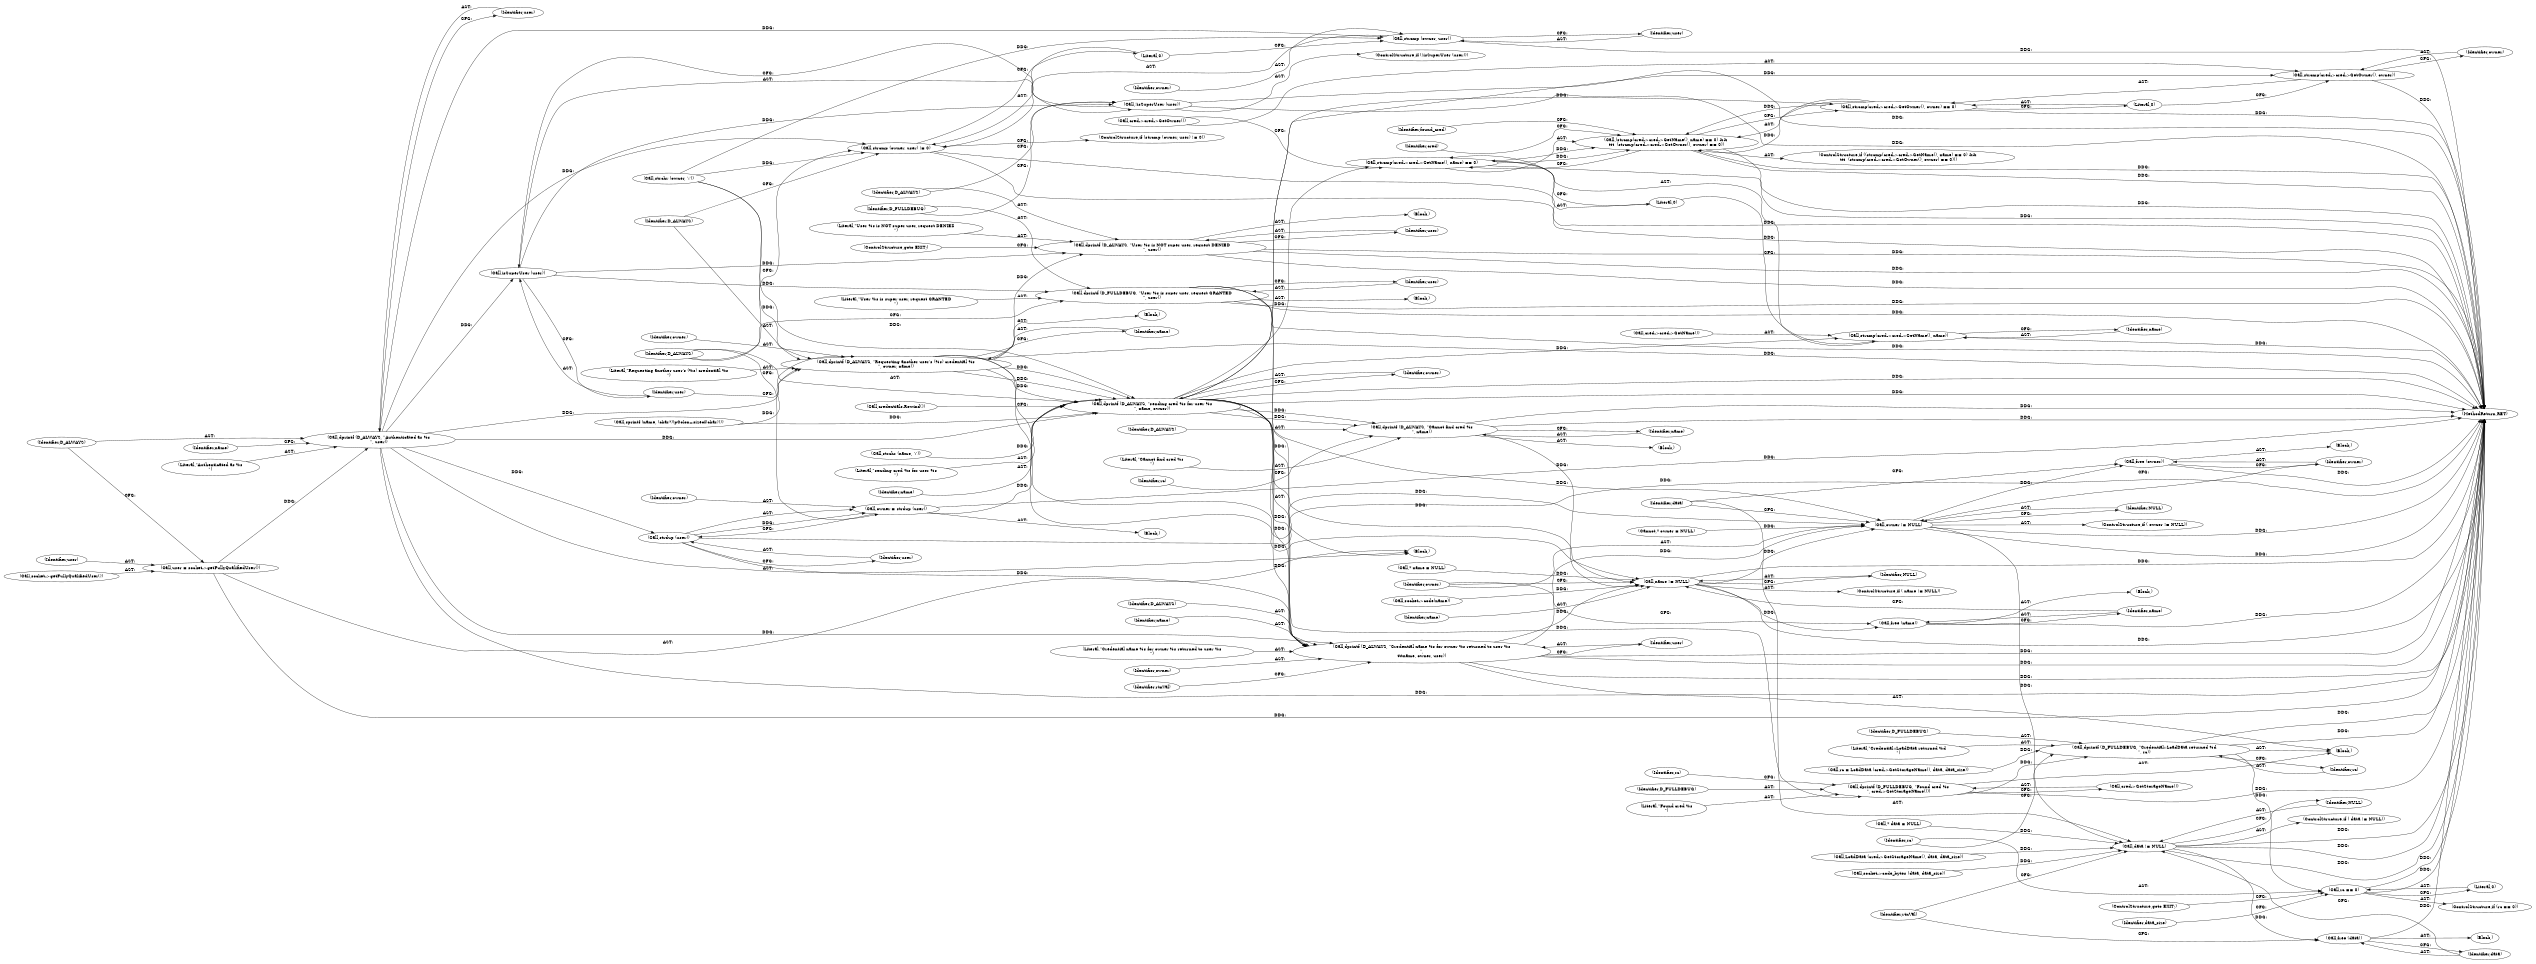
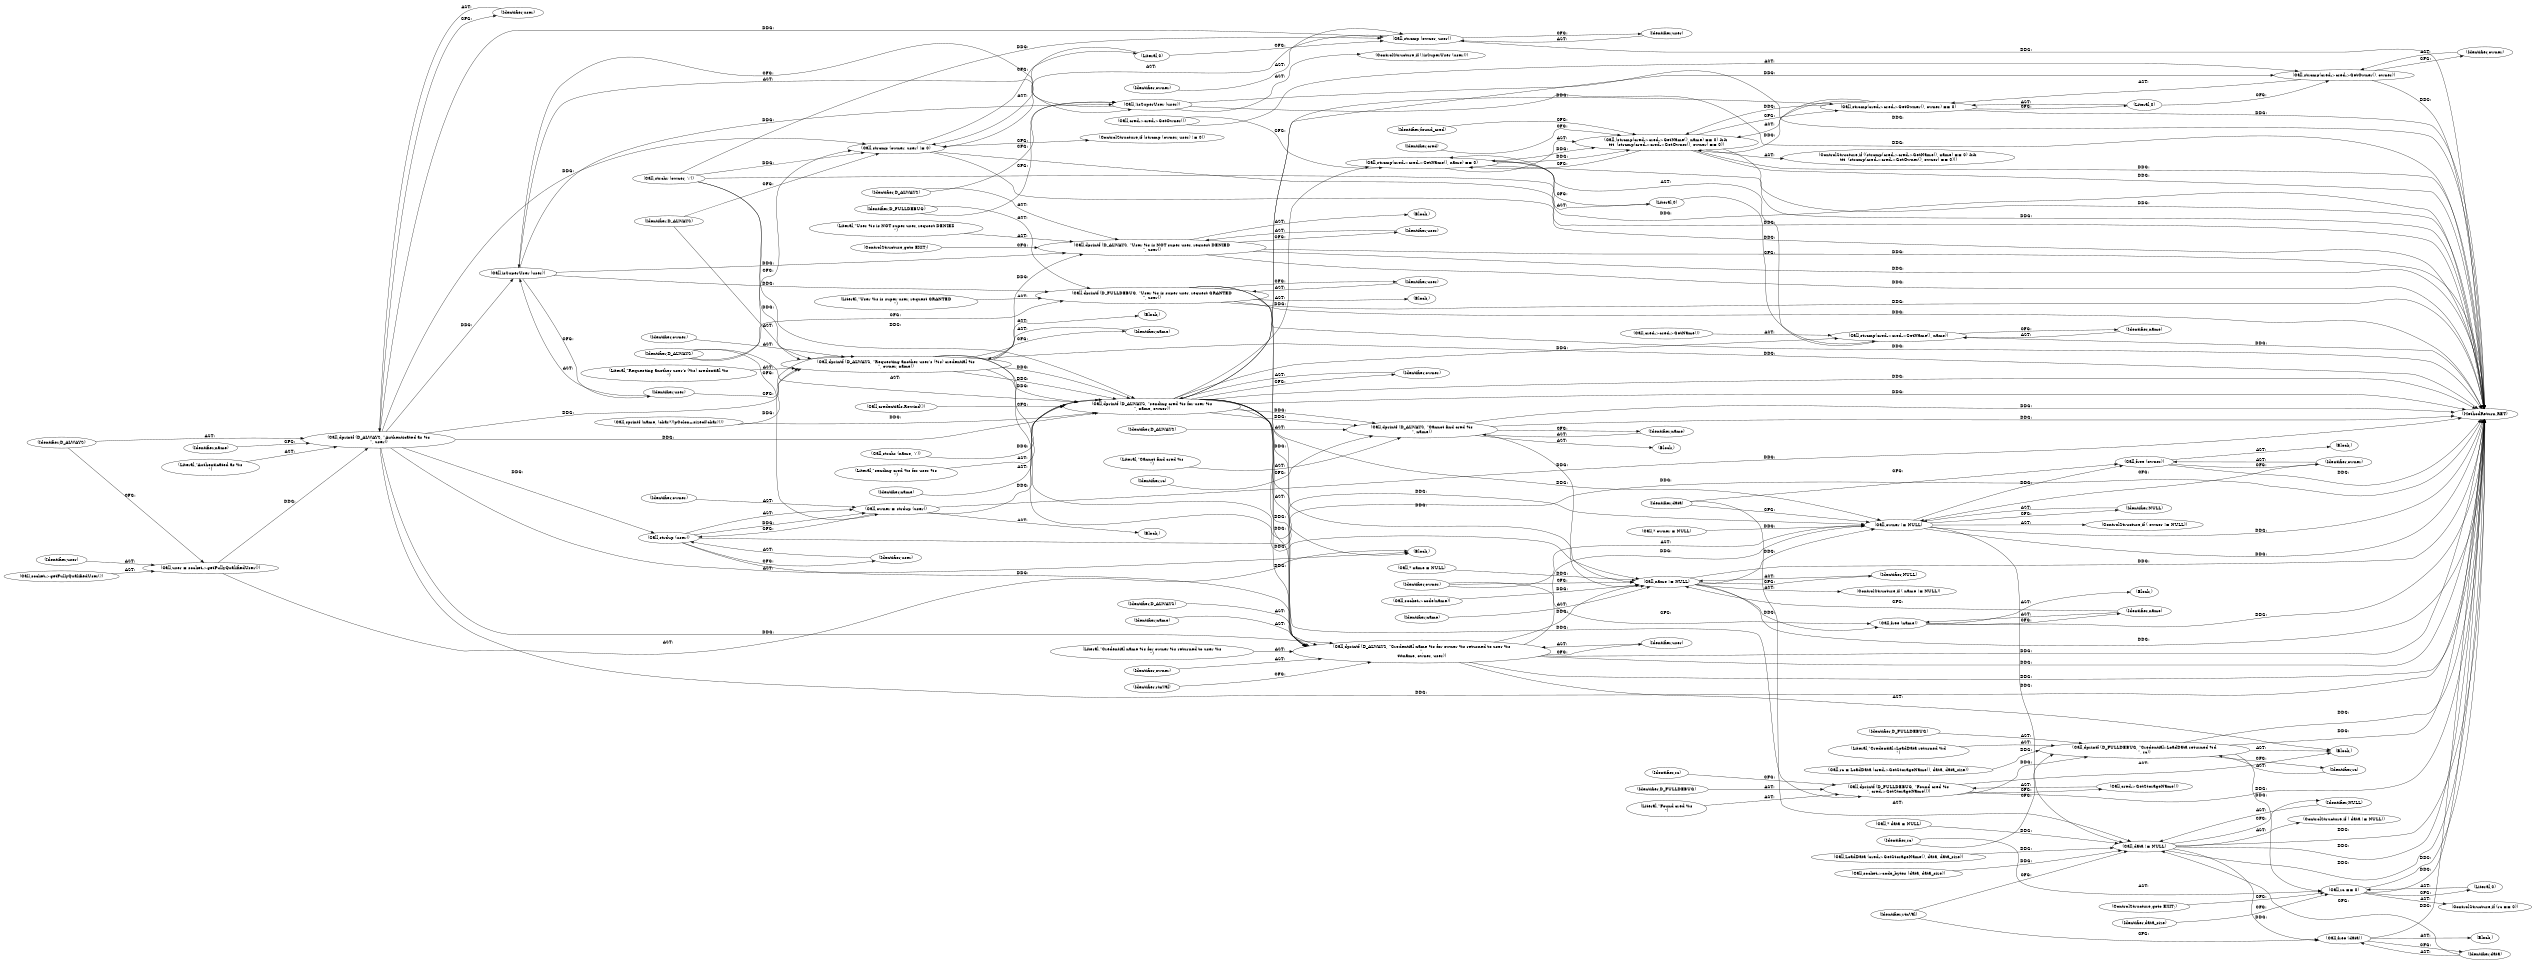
(1667, 531) -> (1667, 531)
(1426, 718) -> (1658, 220)
